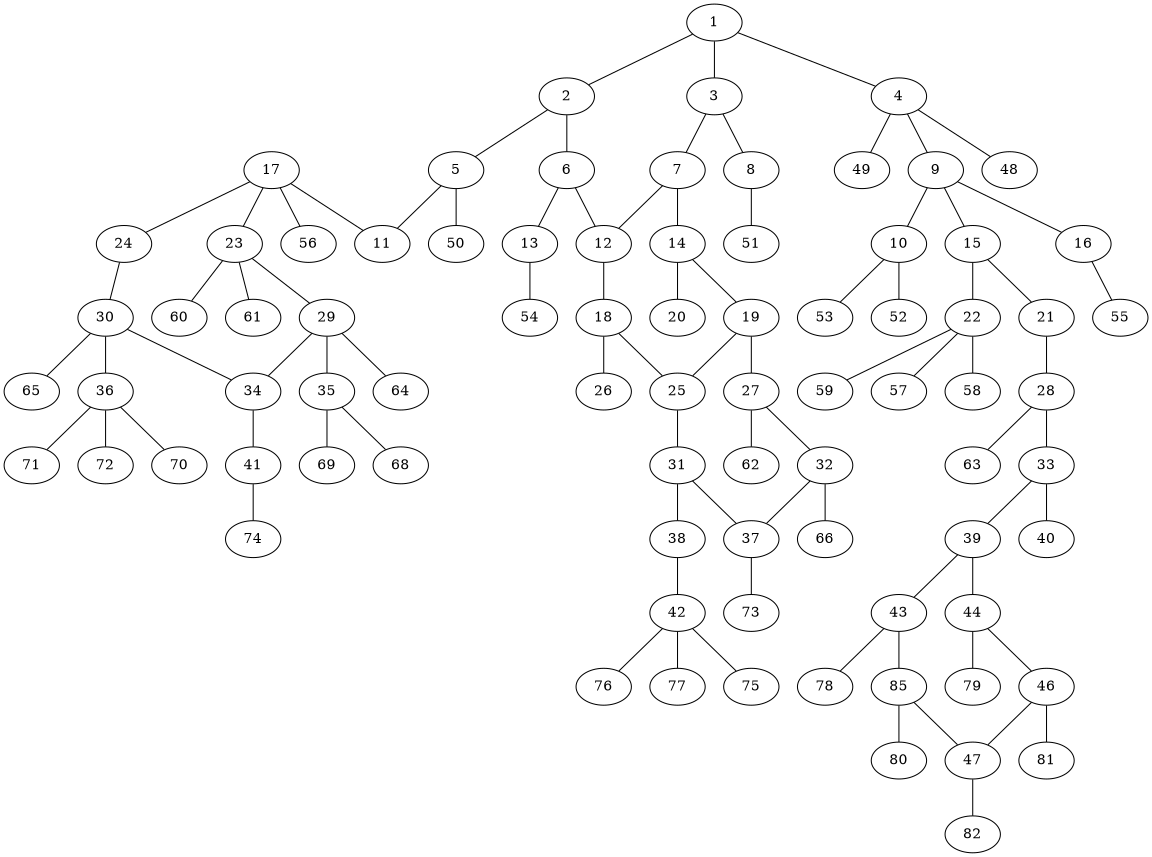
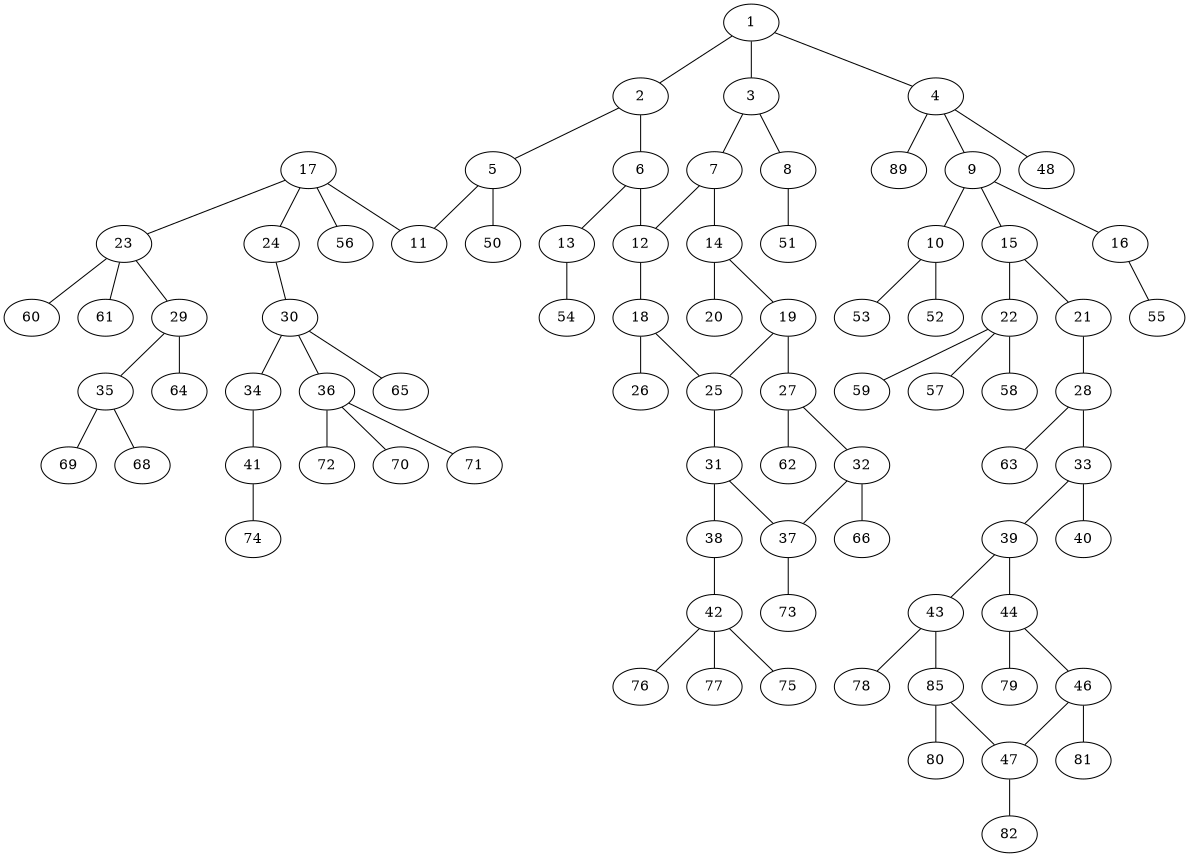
(862, 170) -> (899, 170)
(290, 355) -> none
